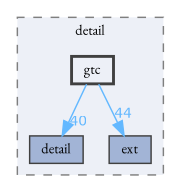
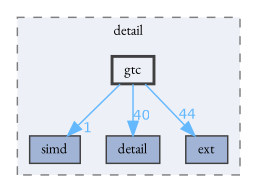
none -> (55, 150)
